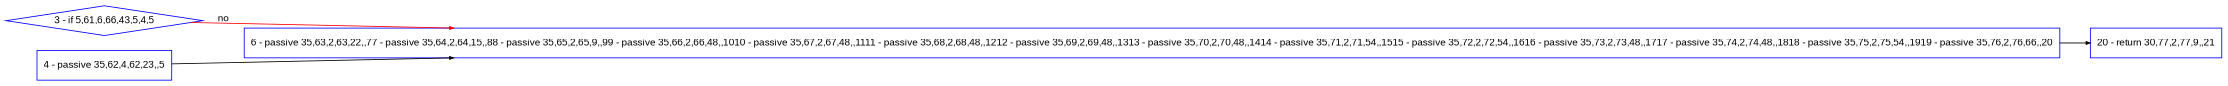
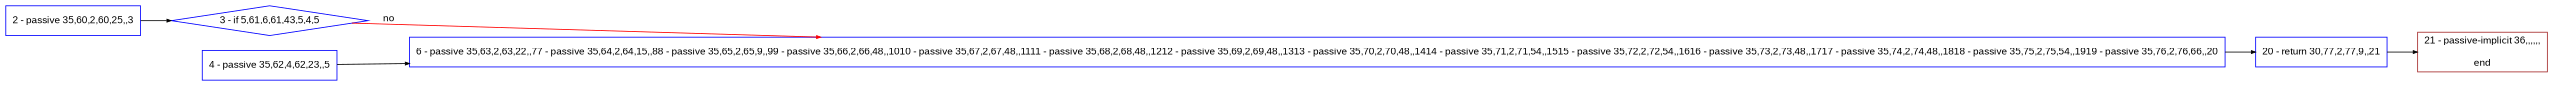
none -> (73, 21)
(104, 21) -> (270, 21)
none -> (2482, 52)
